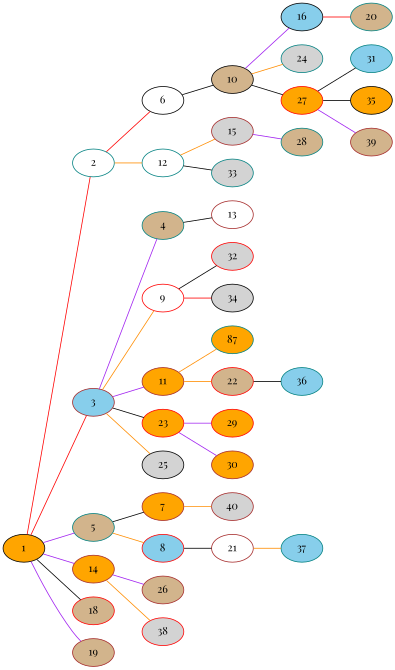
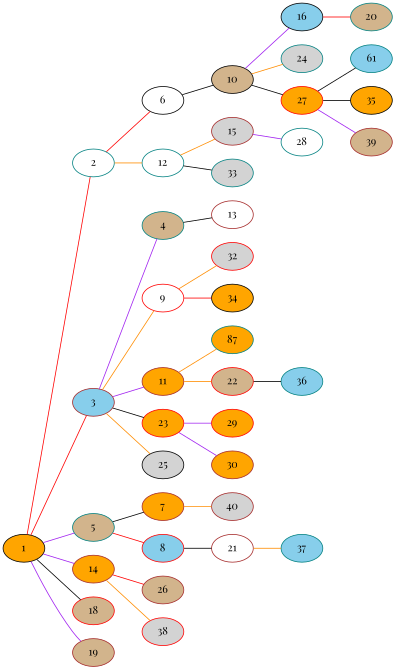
(371, 59) -> (371, 59)
(302, 142) -> (302, 142)
(198, 277) -> (198, 277)
(232, 298) -> (232, 298)
(128, 538) -> (128, 538)
(128, 580) -> (128, 580)
